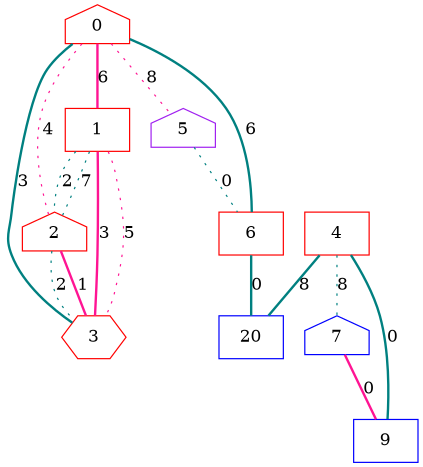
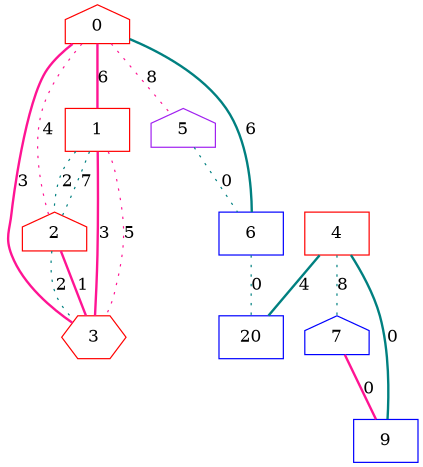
(15, 188) -> (15, 188)
(251, 234) -> (251, 234)
(251, 285) -> (251, 285)
(305, 285) -> (305, 285)
